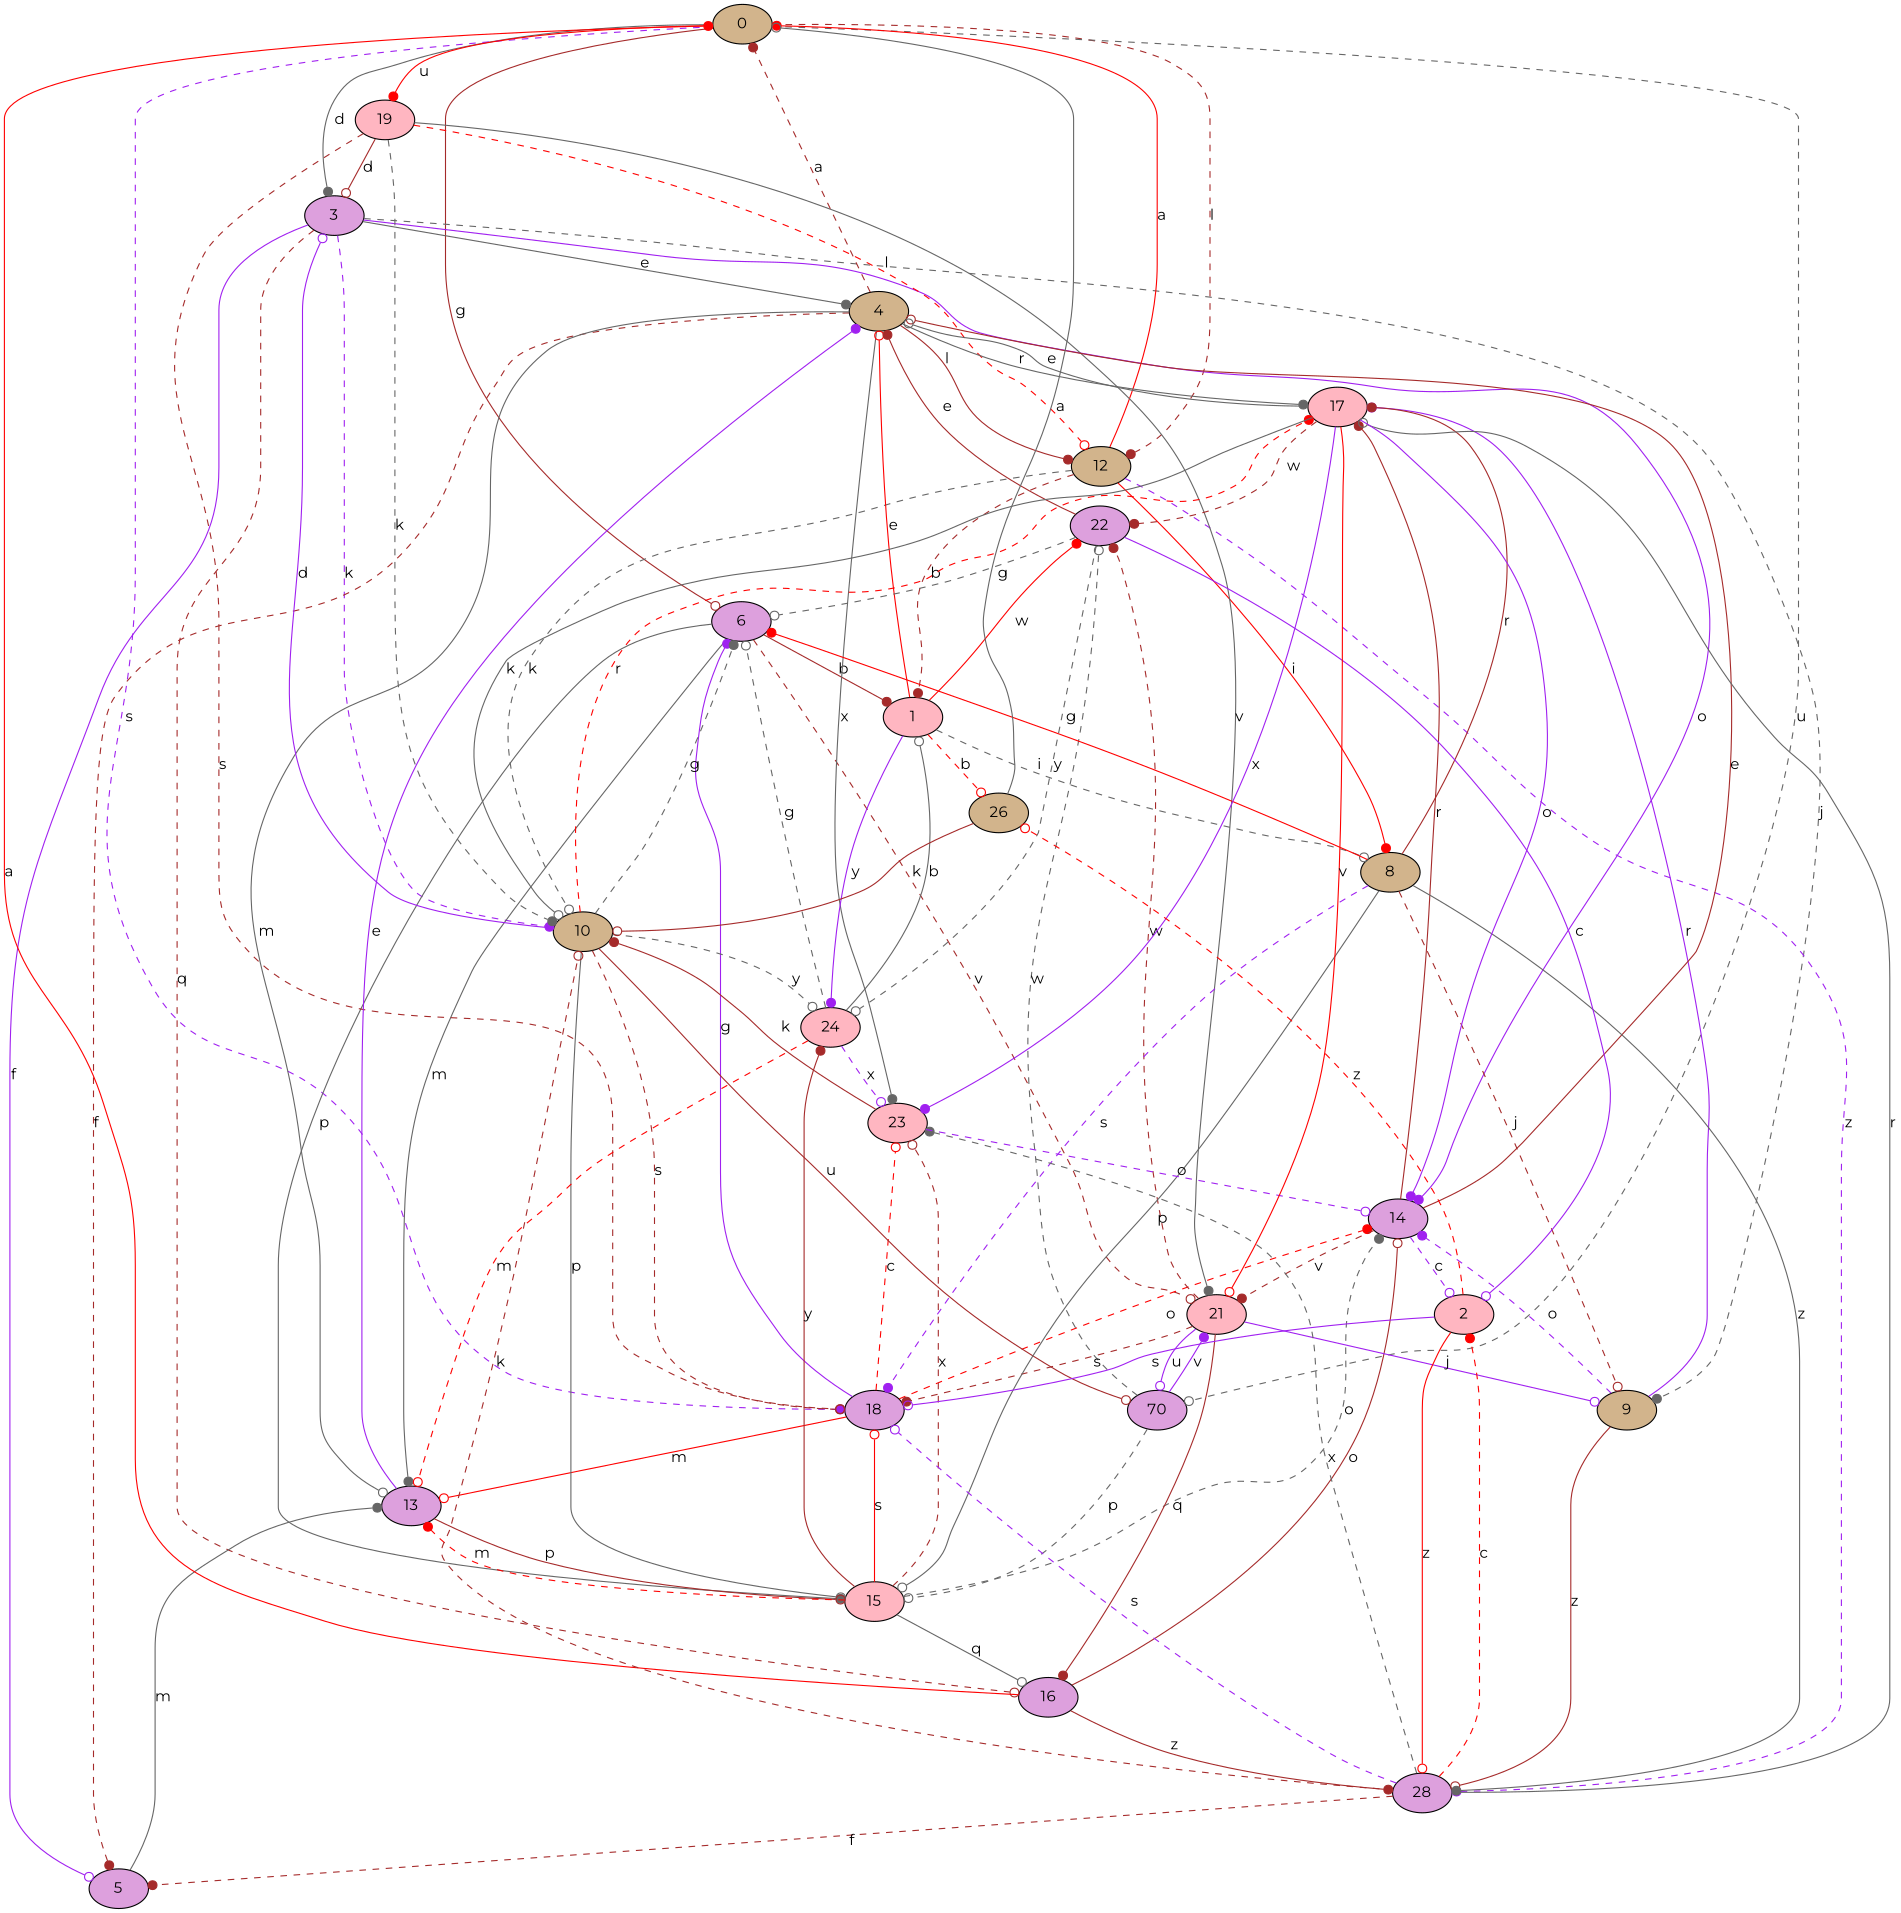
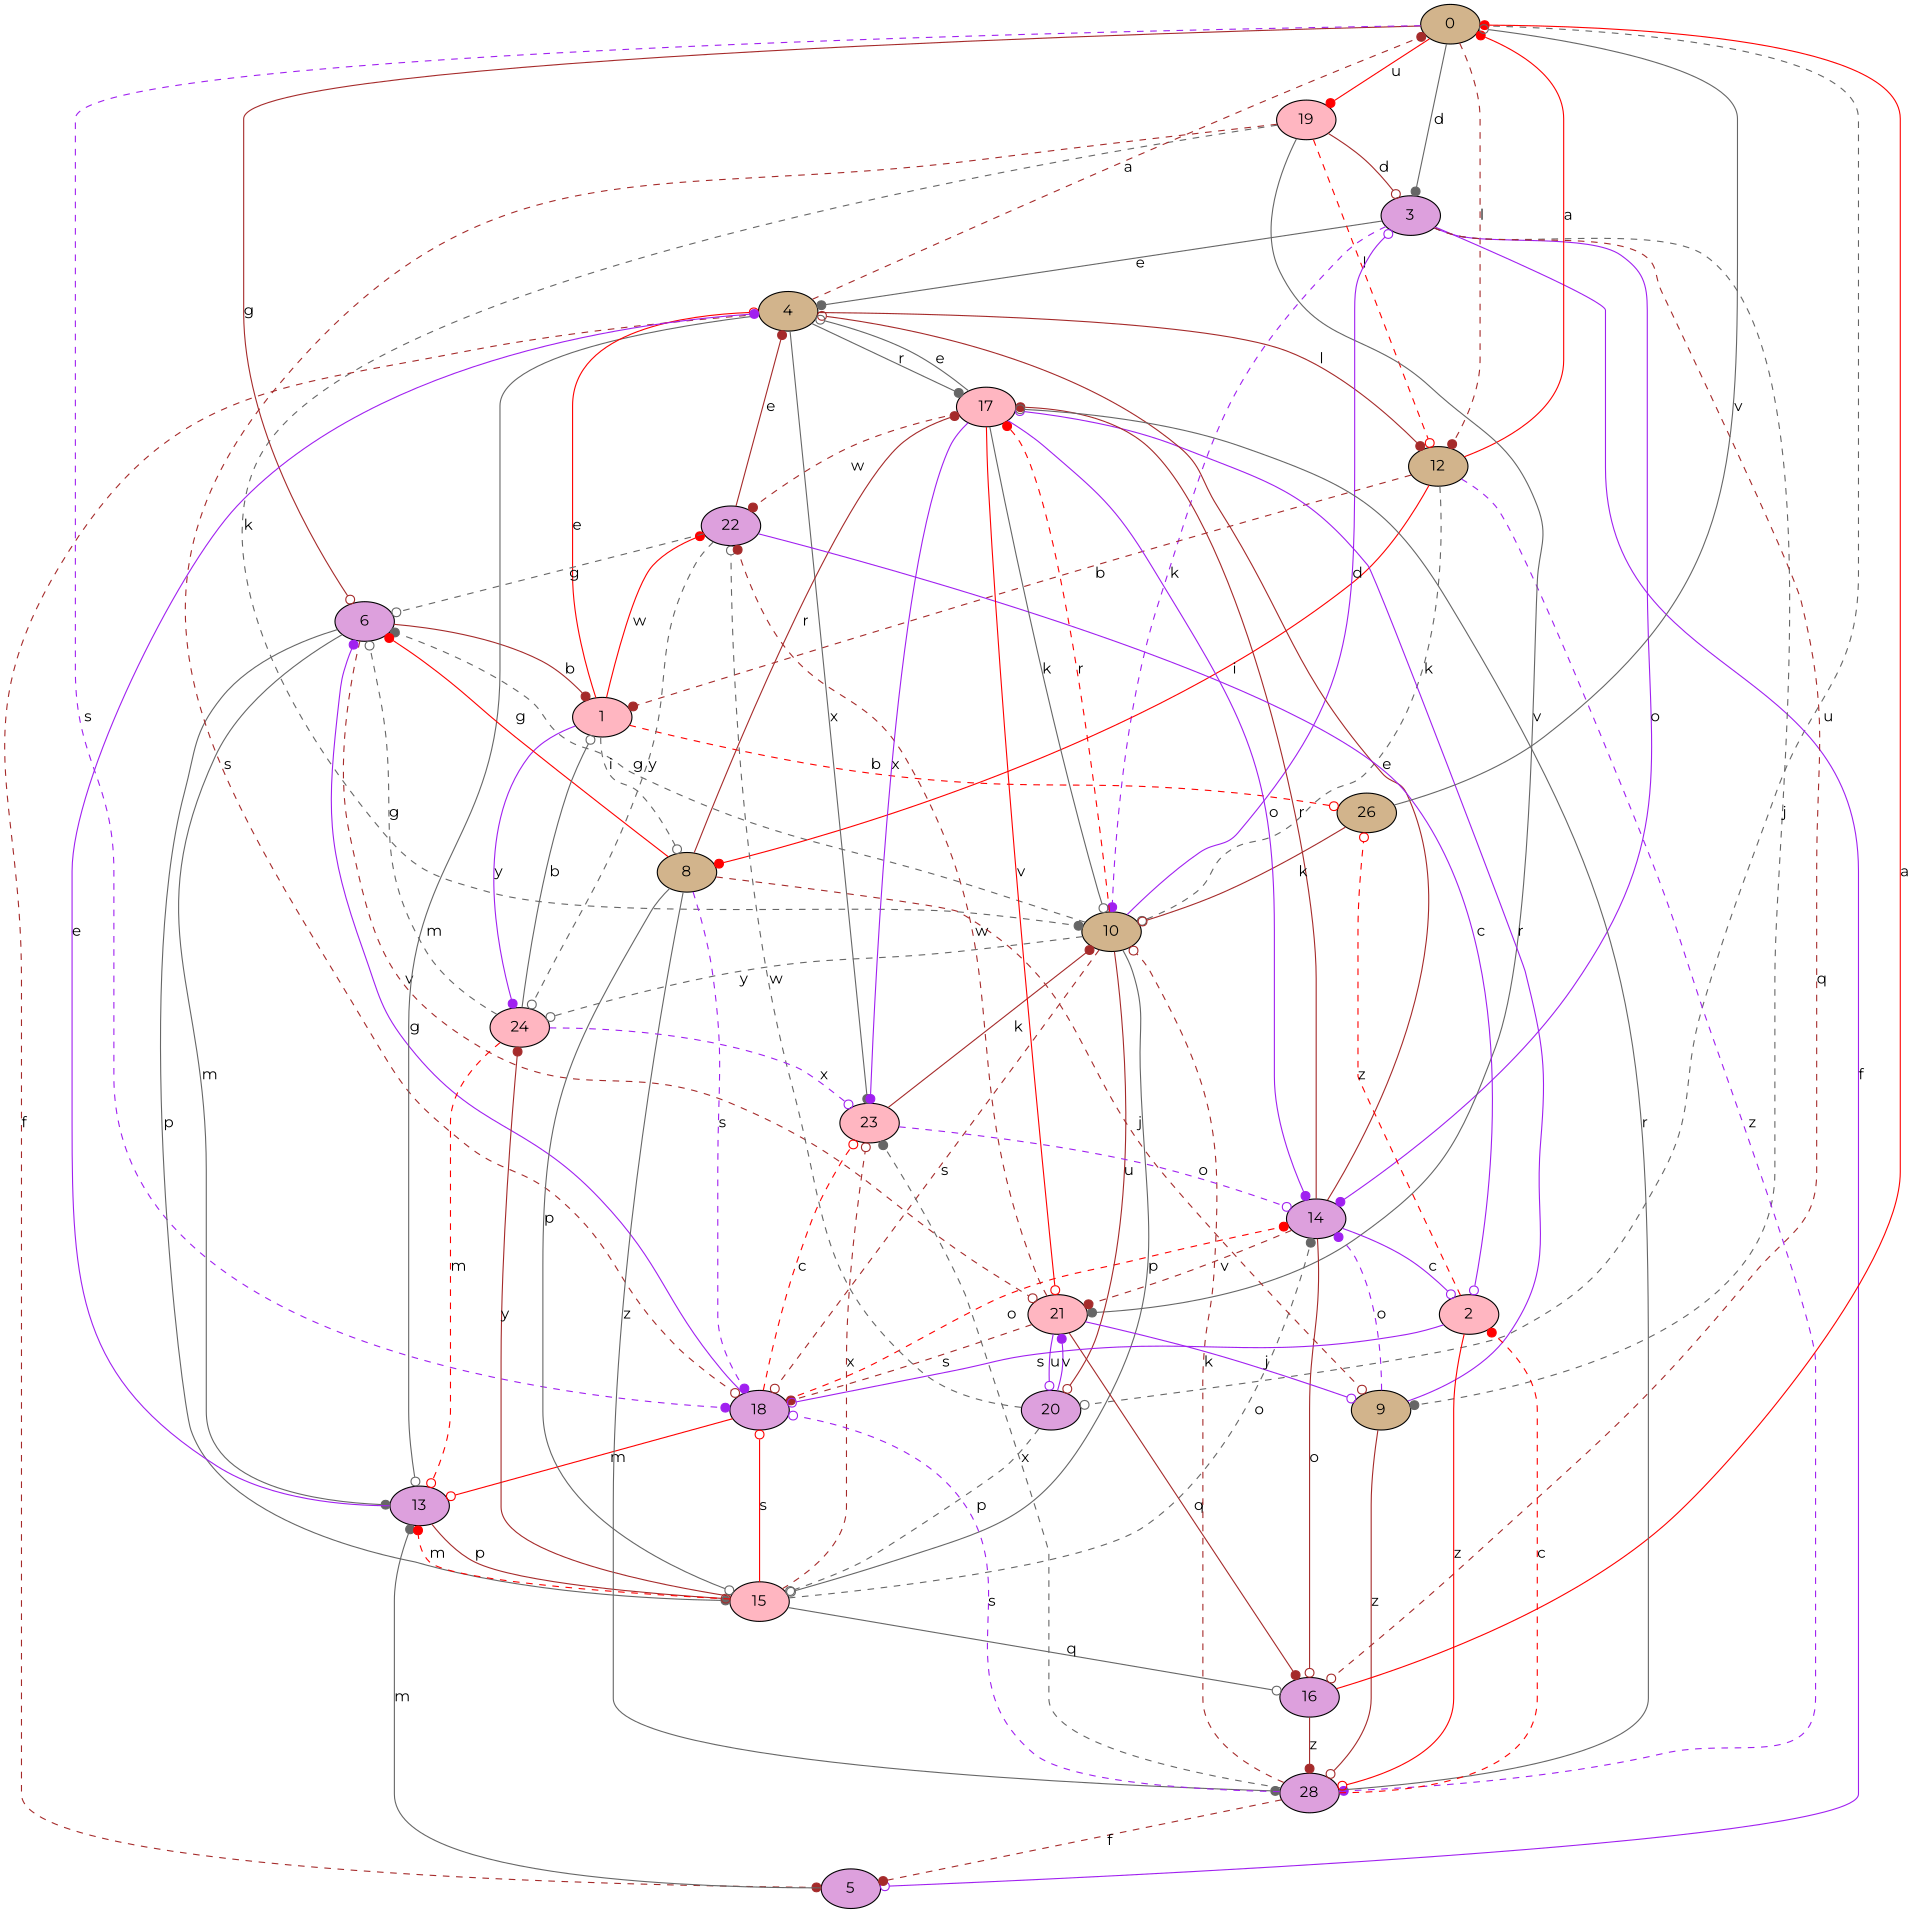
(1061, 407) -> (1739, 407)
(1428, 1263) -> (1399, 1253)
(1157, 1410) -> (1051, 1410)
(1303, 1515) -> (1310, 1453)
